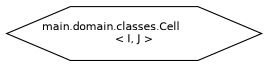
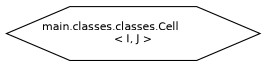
(134, 34) -> (133, 34)
